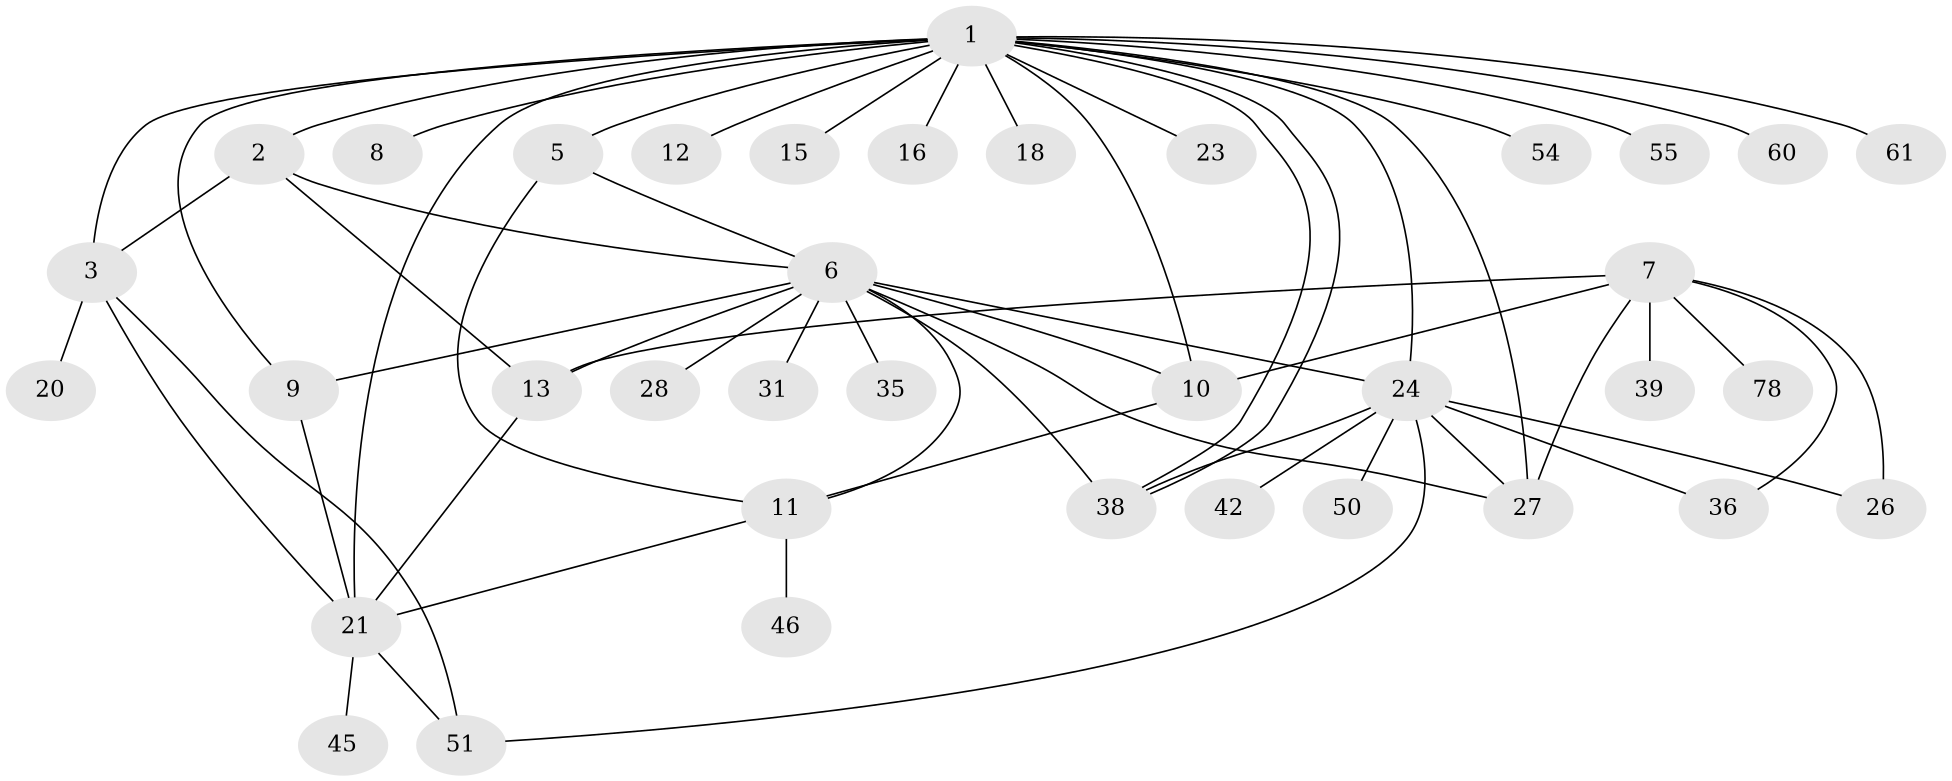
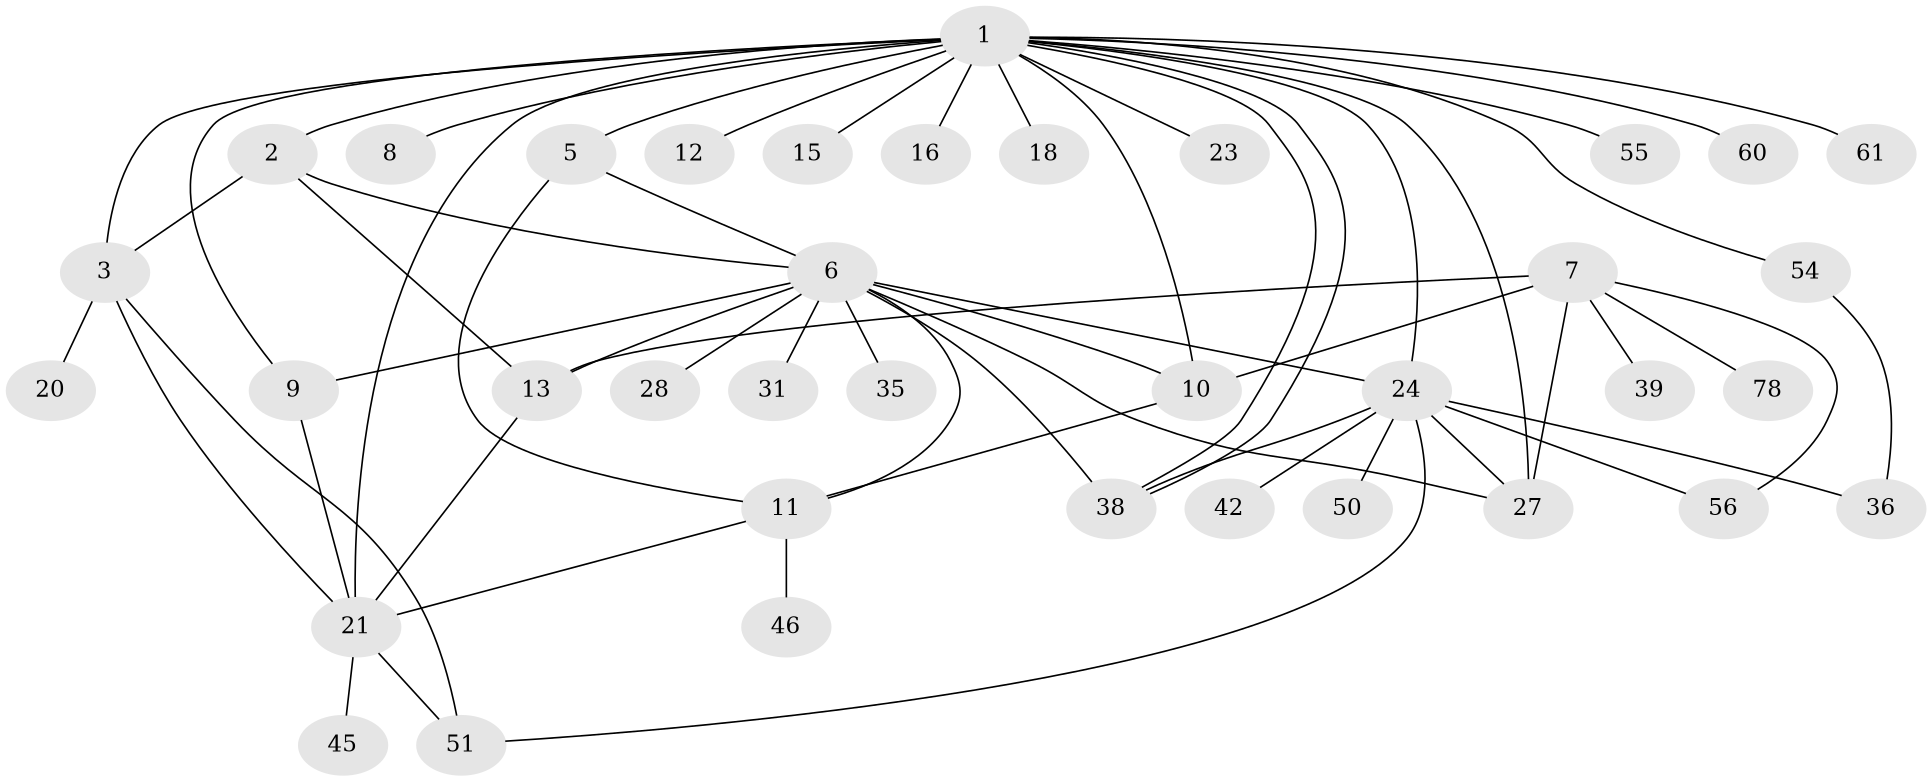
(1828, 362) -> (1887, 379)
(1881, 509) -> (1724, 509)
